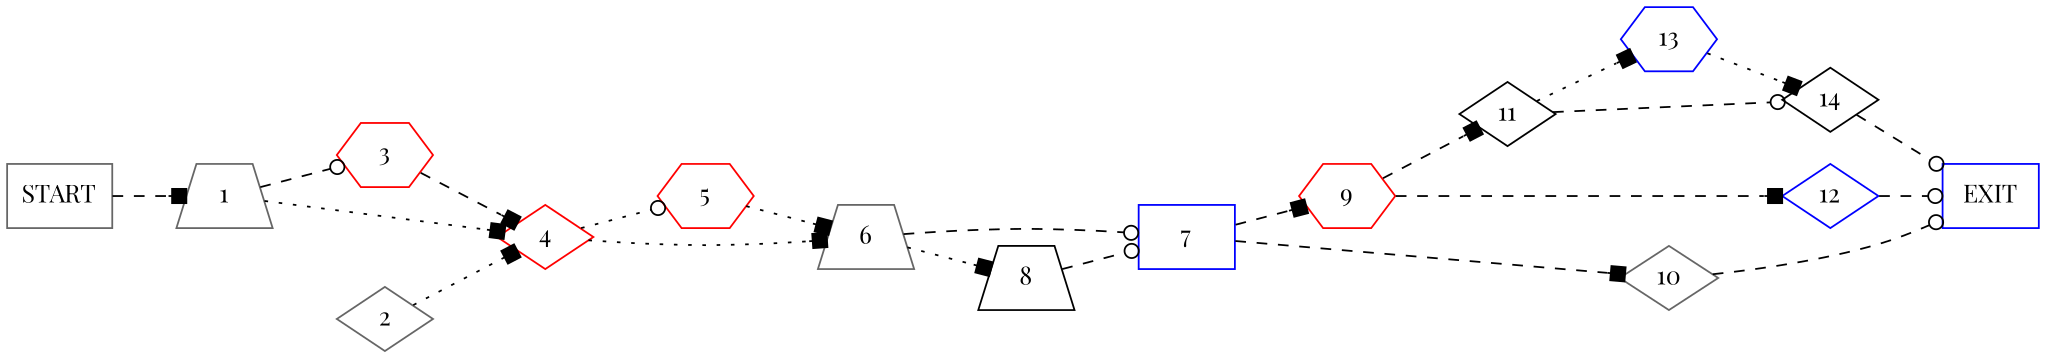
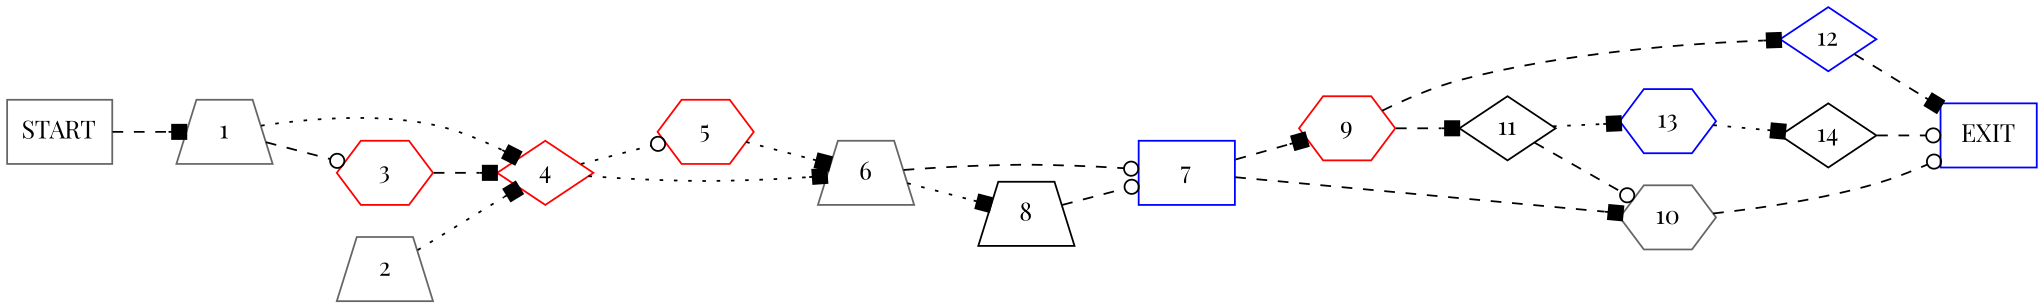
(1662, 107) -> (1577, 167)
(1904, 196) -> (1890, 76)
(1669, 278) -> (1668, 217)
(385, 319) -> (385, 269)
